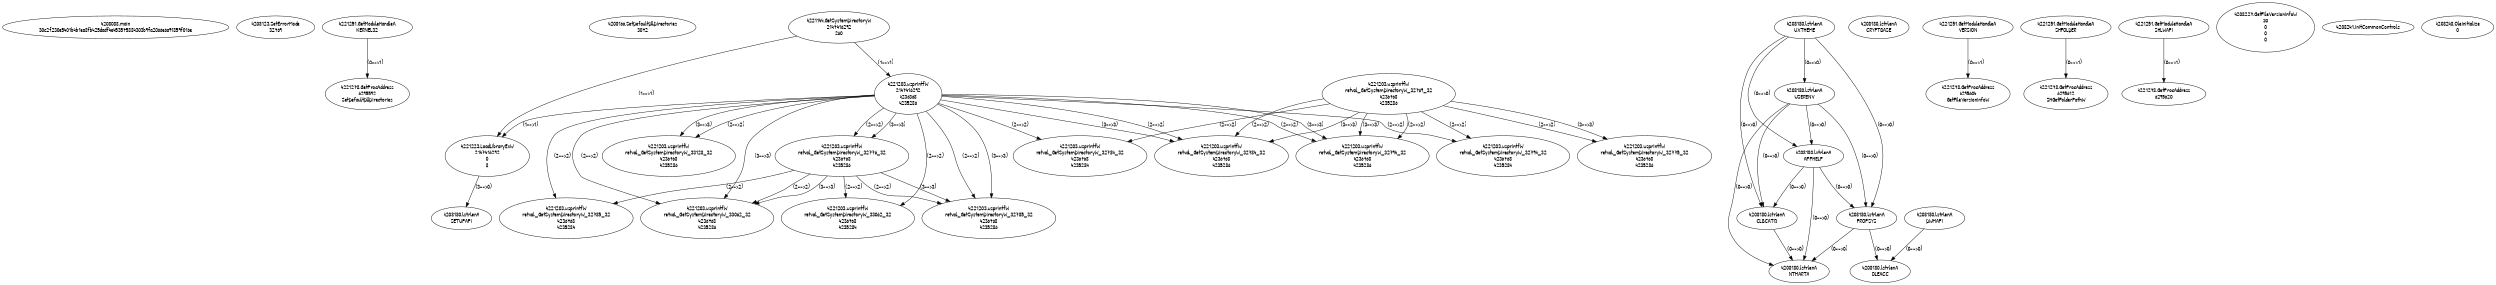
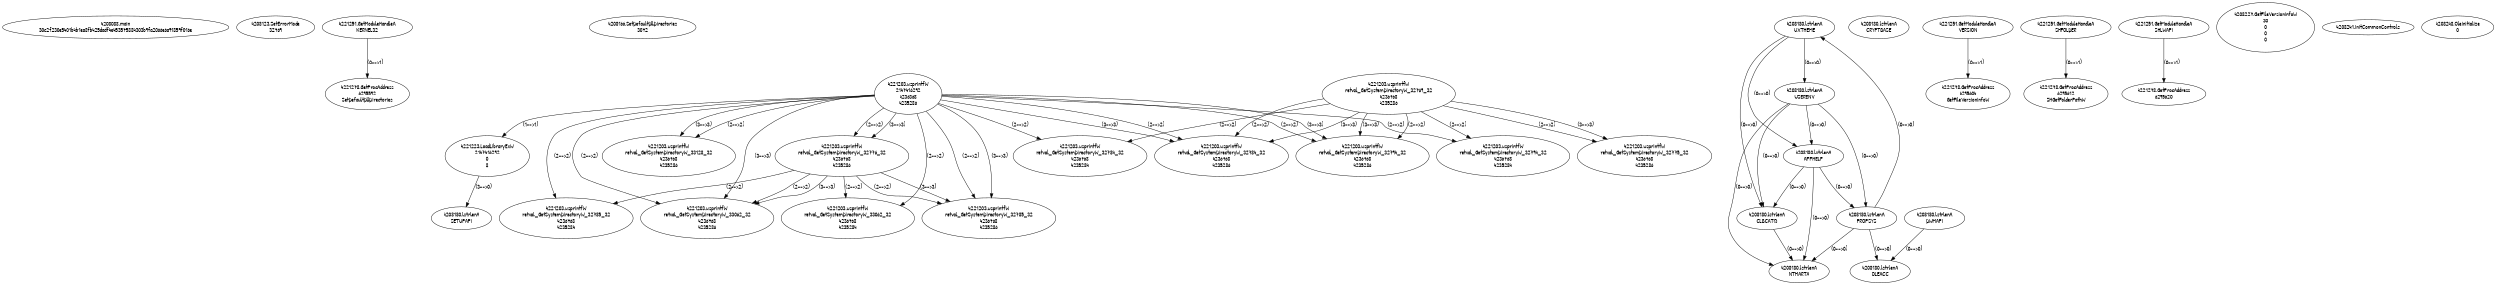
(839, 27) -> none
(1871, 113) -> (1893, 112)
